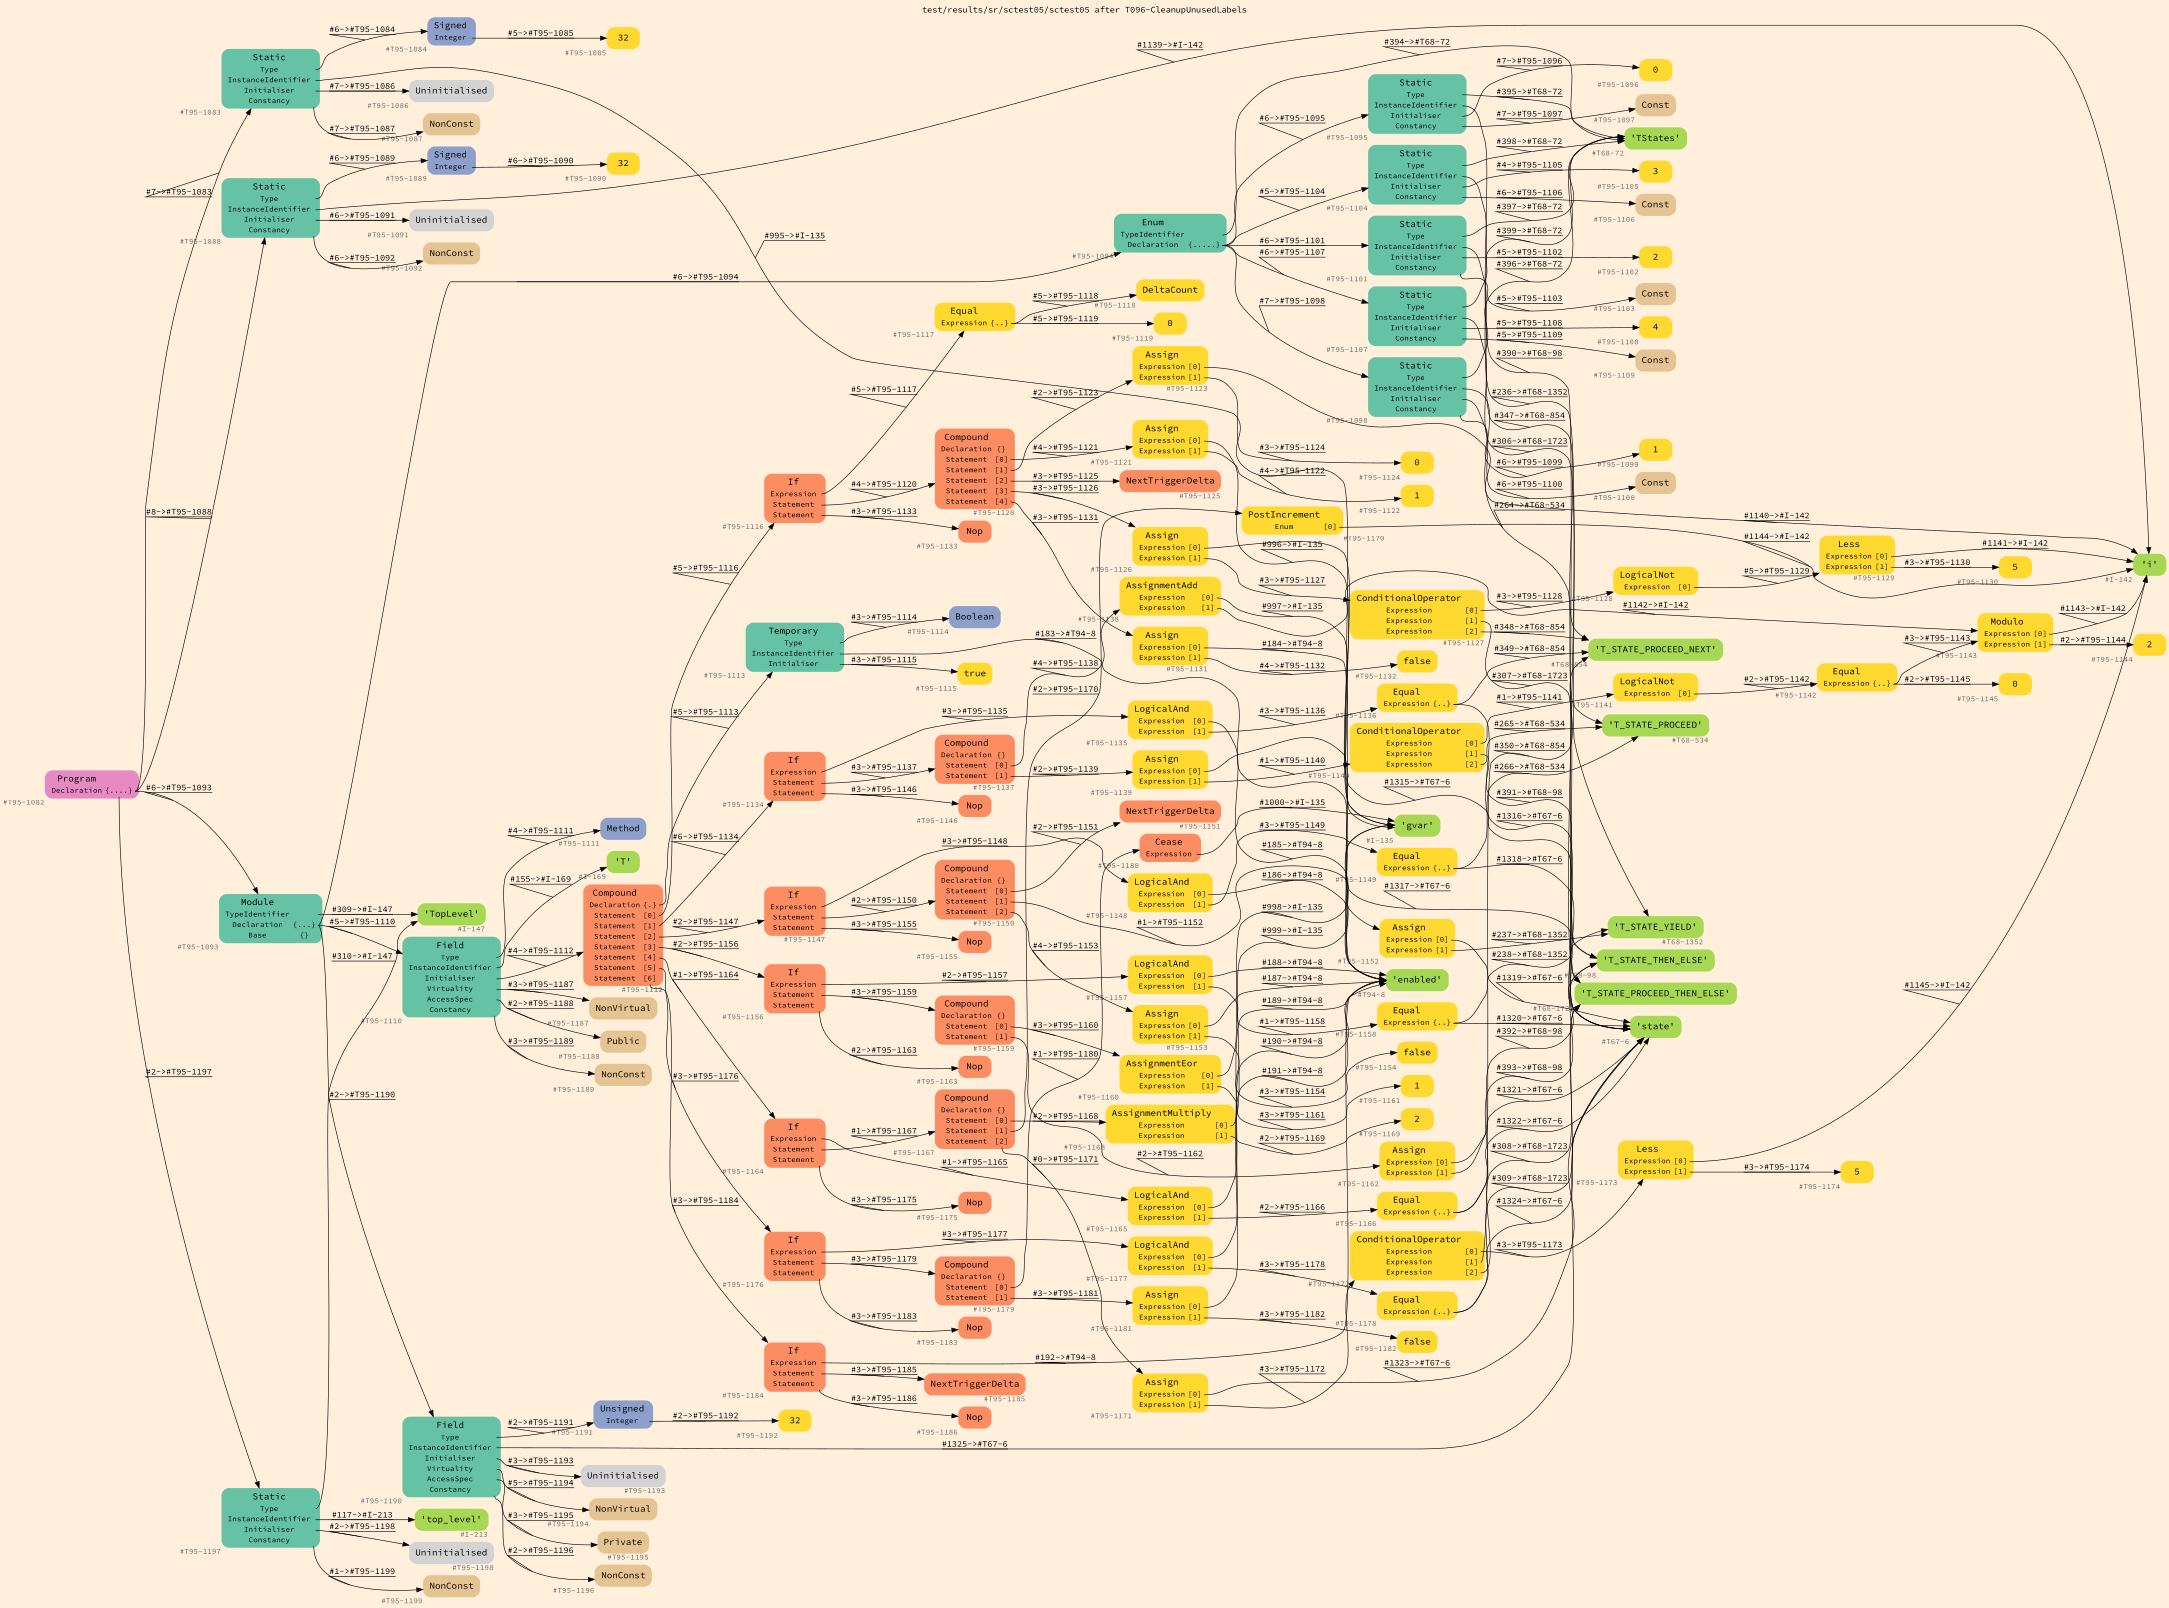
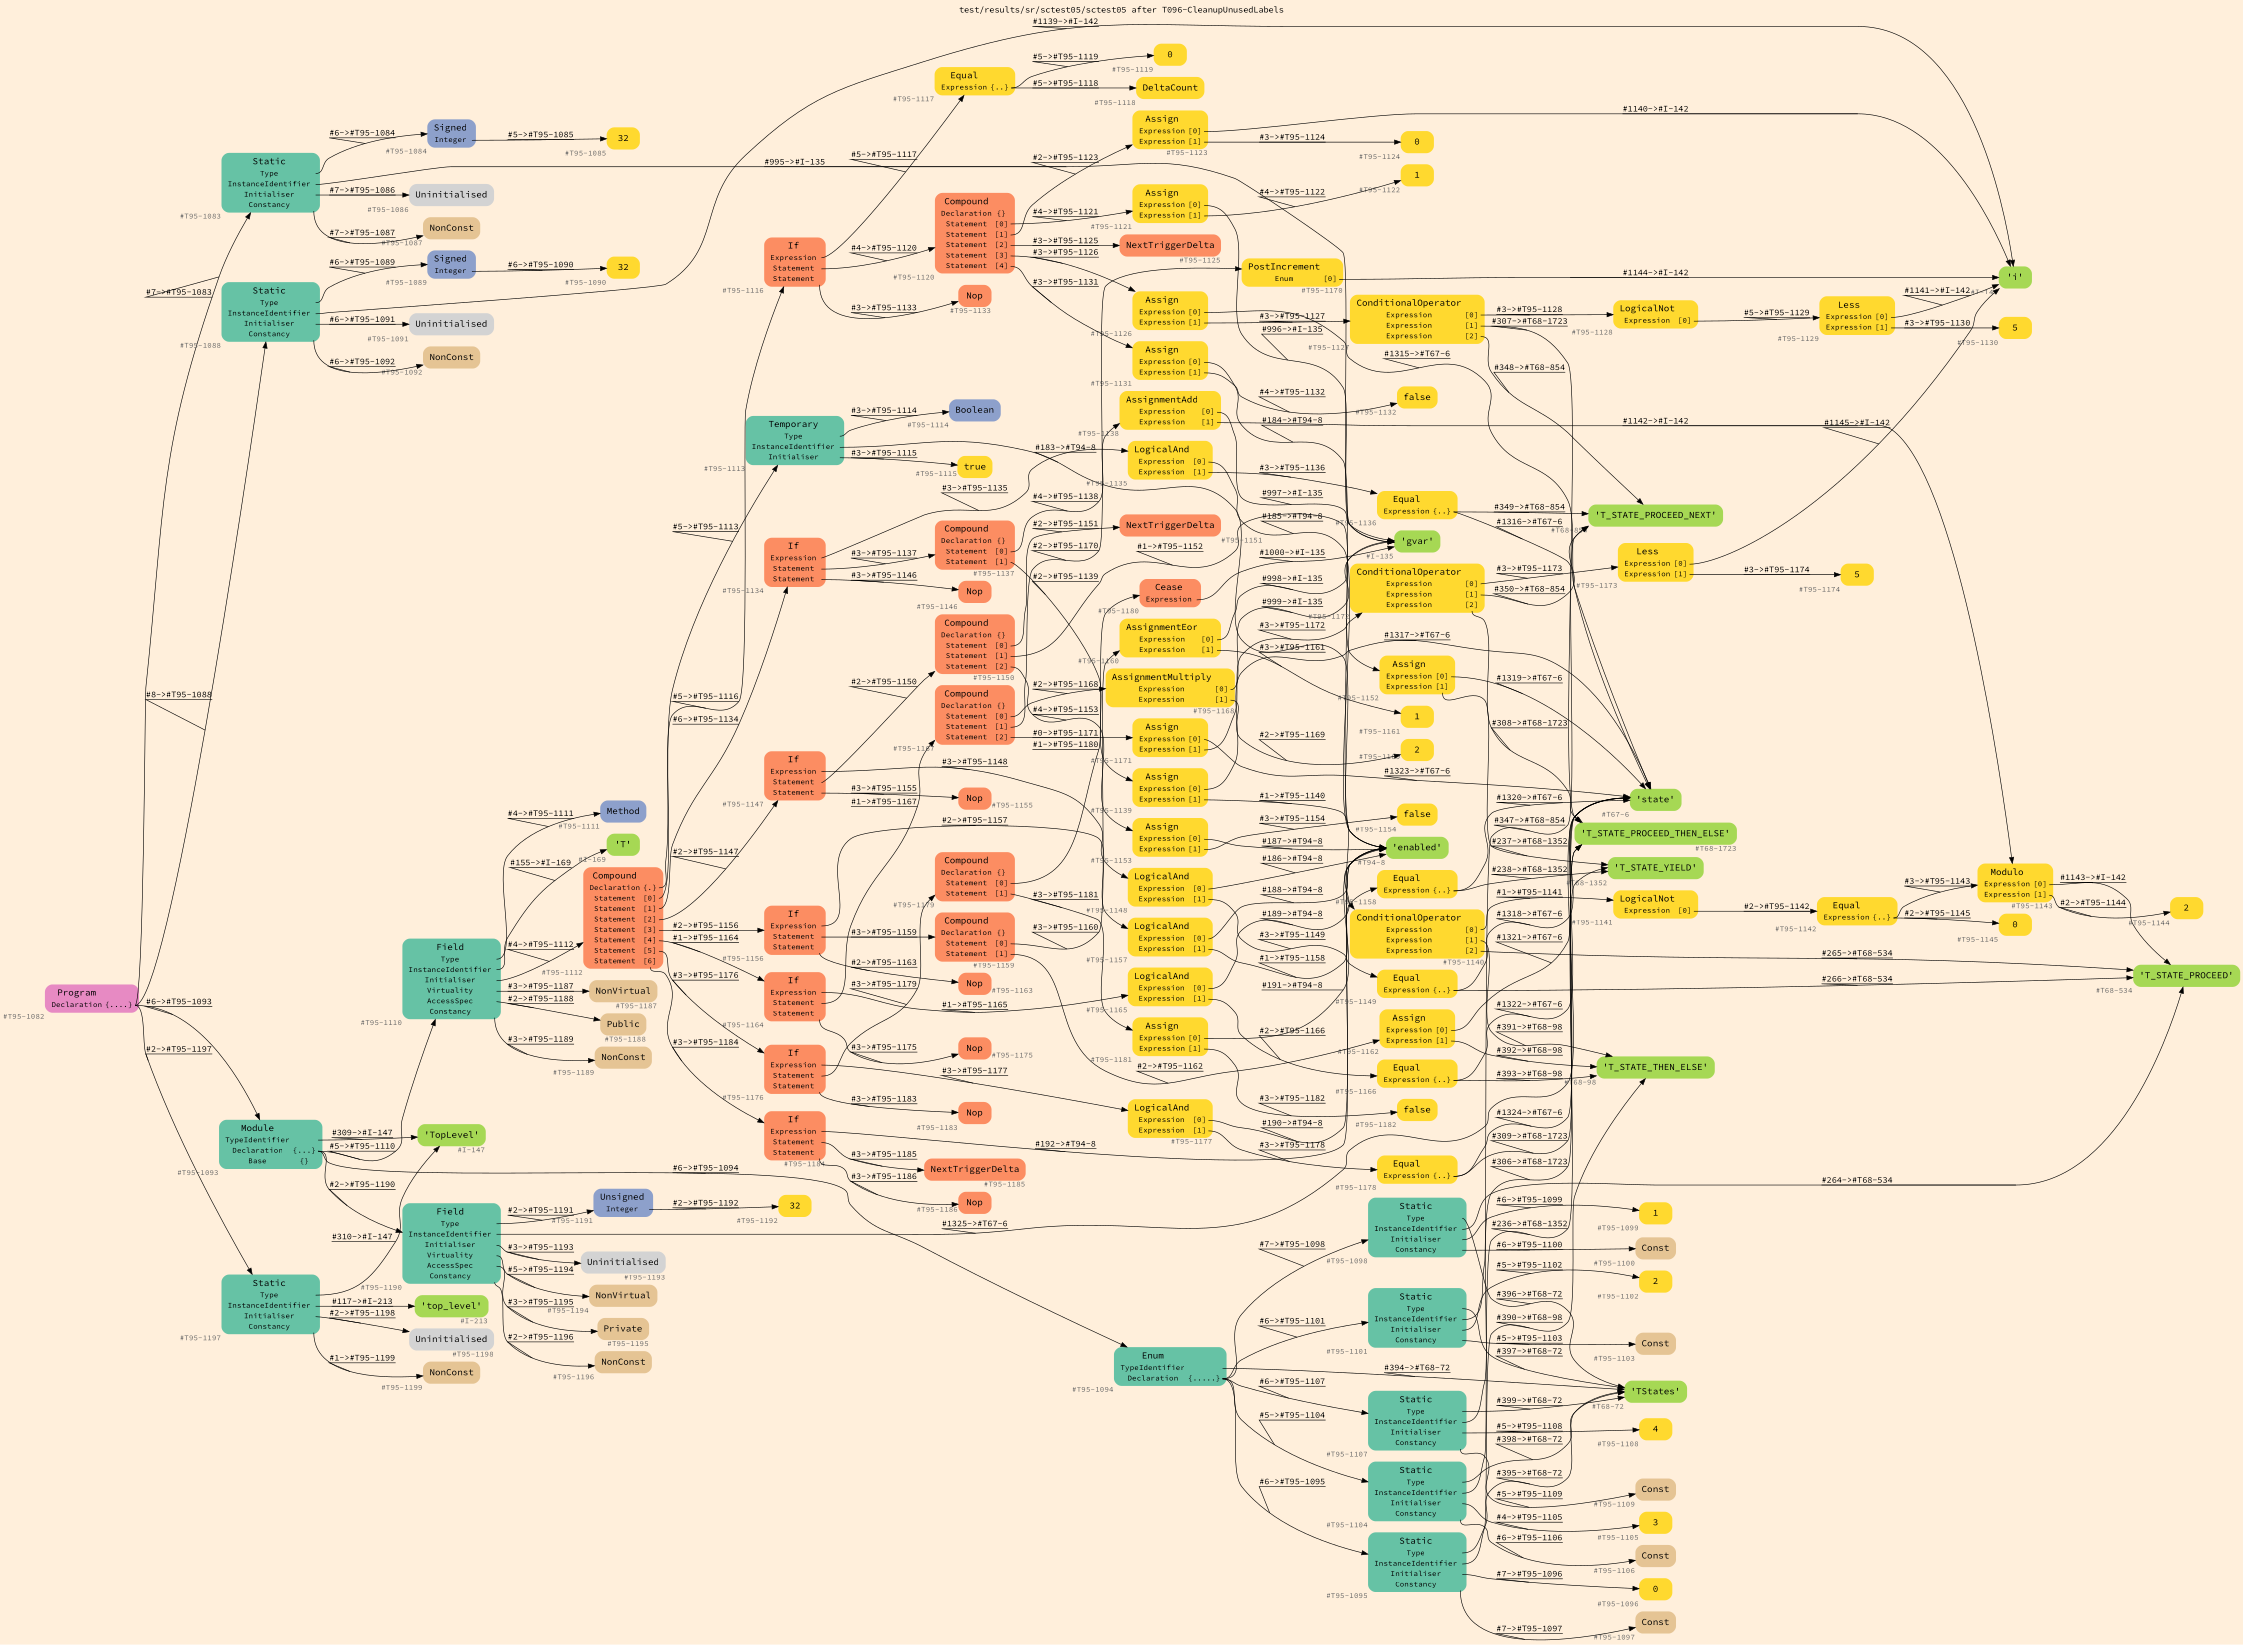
(2106, 621) -> (2124, 897)
